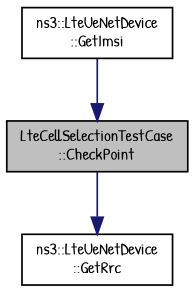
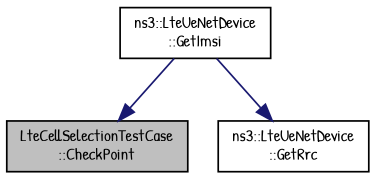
(97, 194) -> (239, 83)
